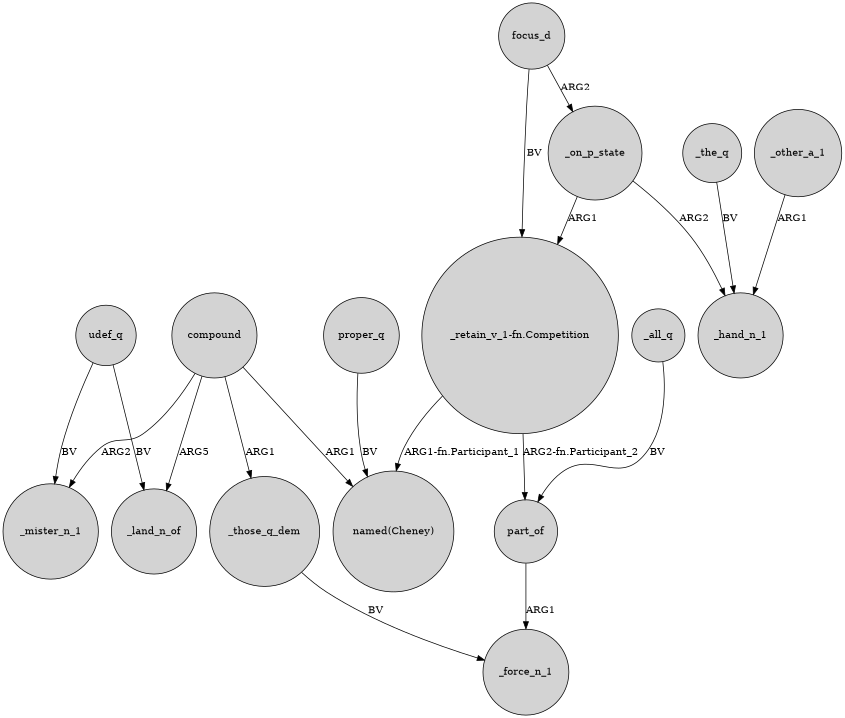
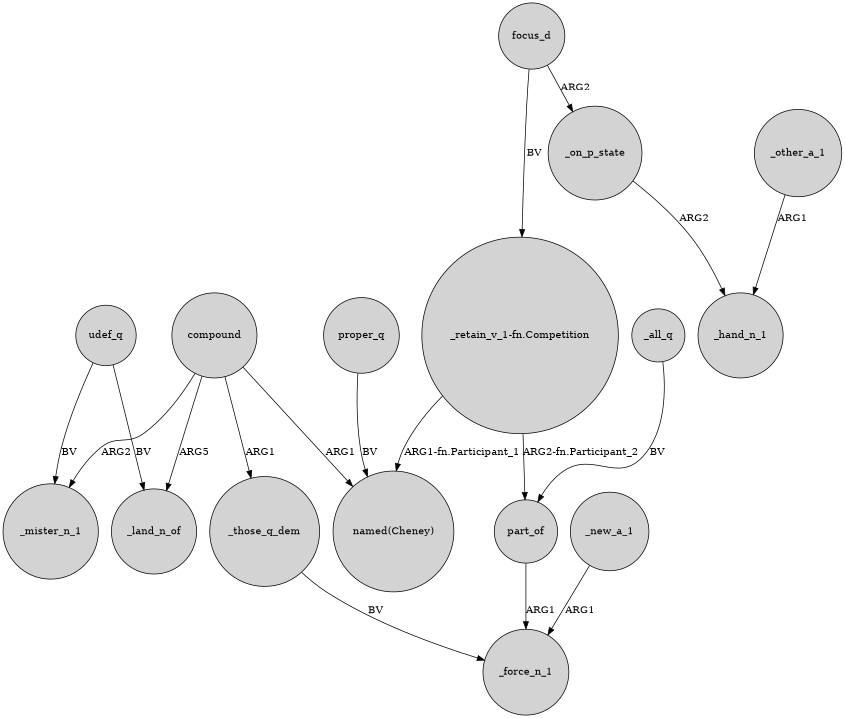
(712, 153) -> none
(569, 217) -> none
none -> (610, 531)
